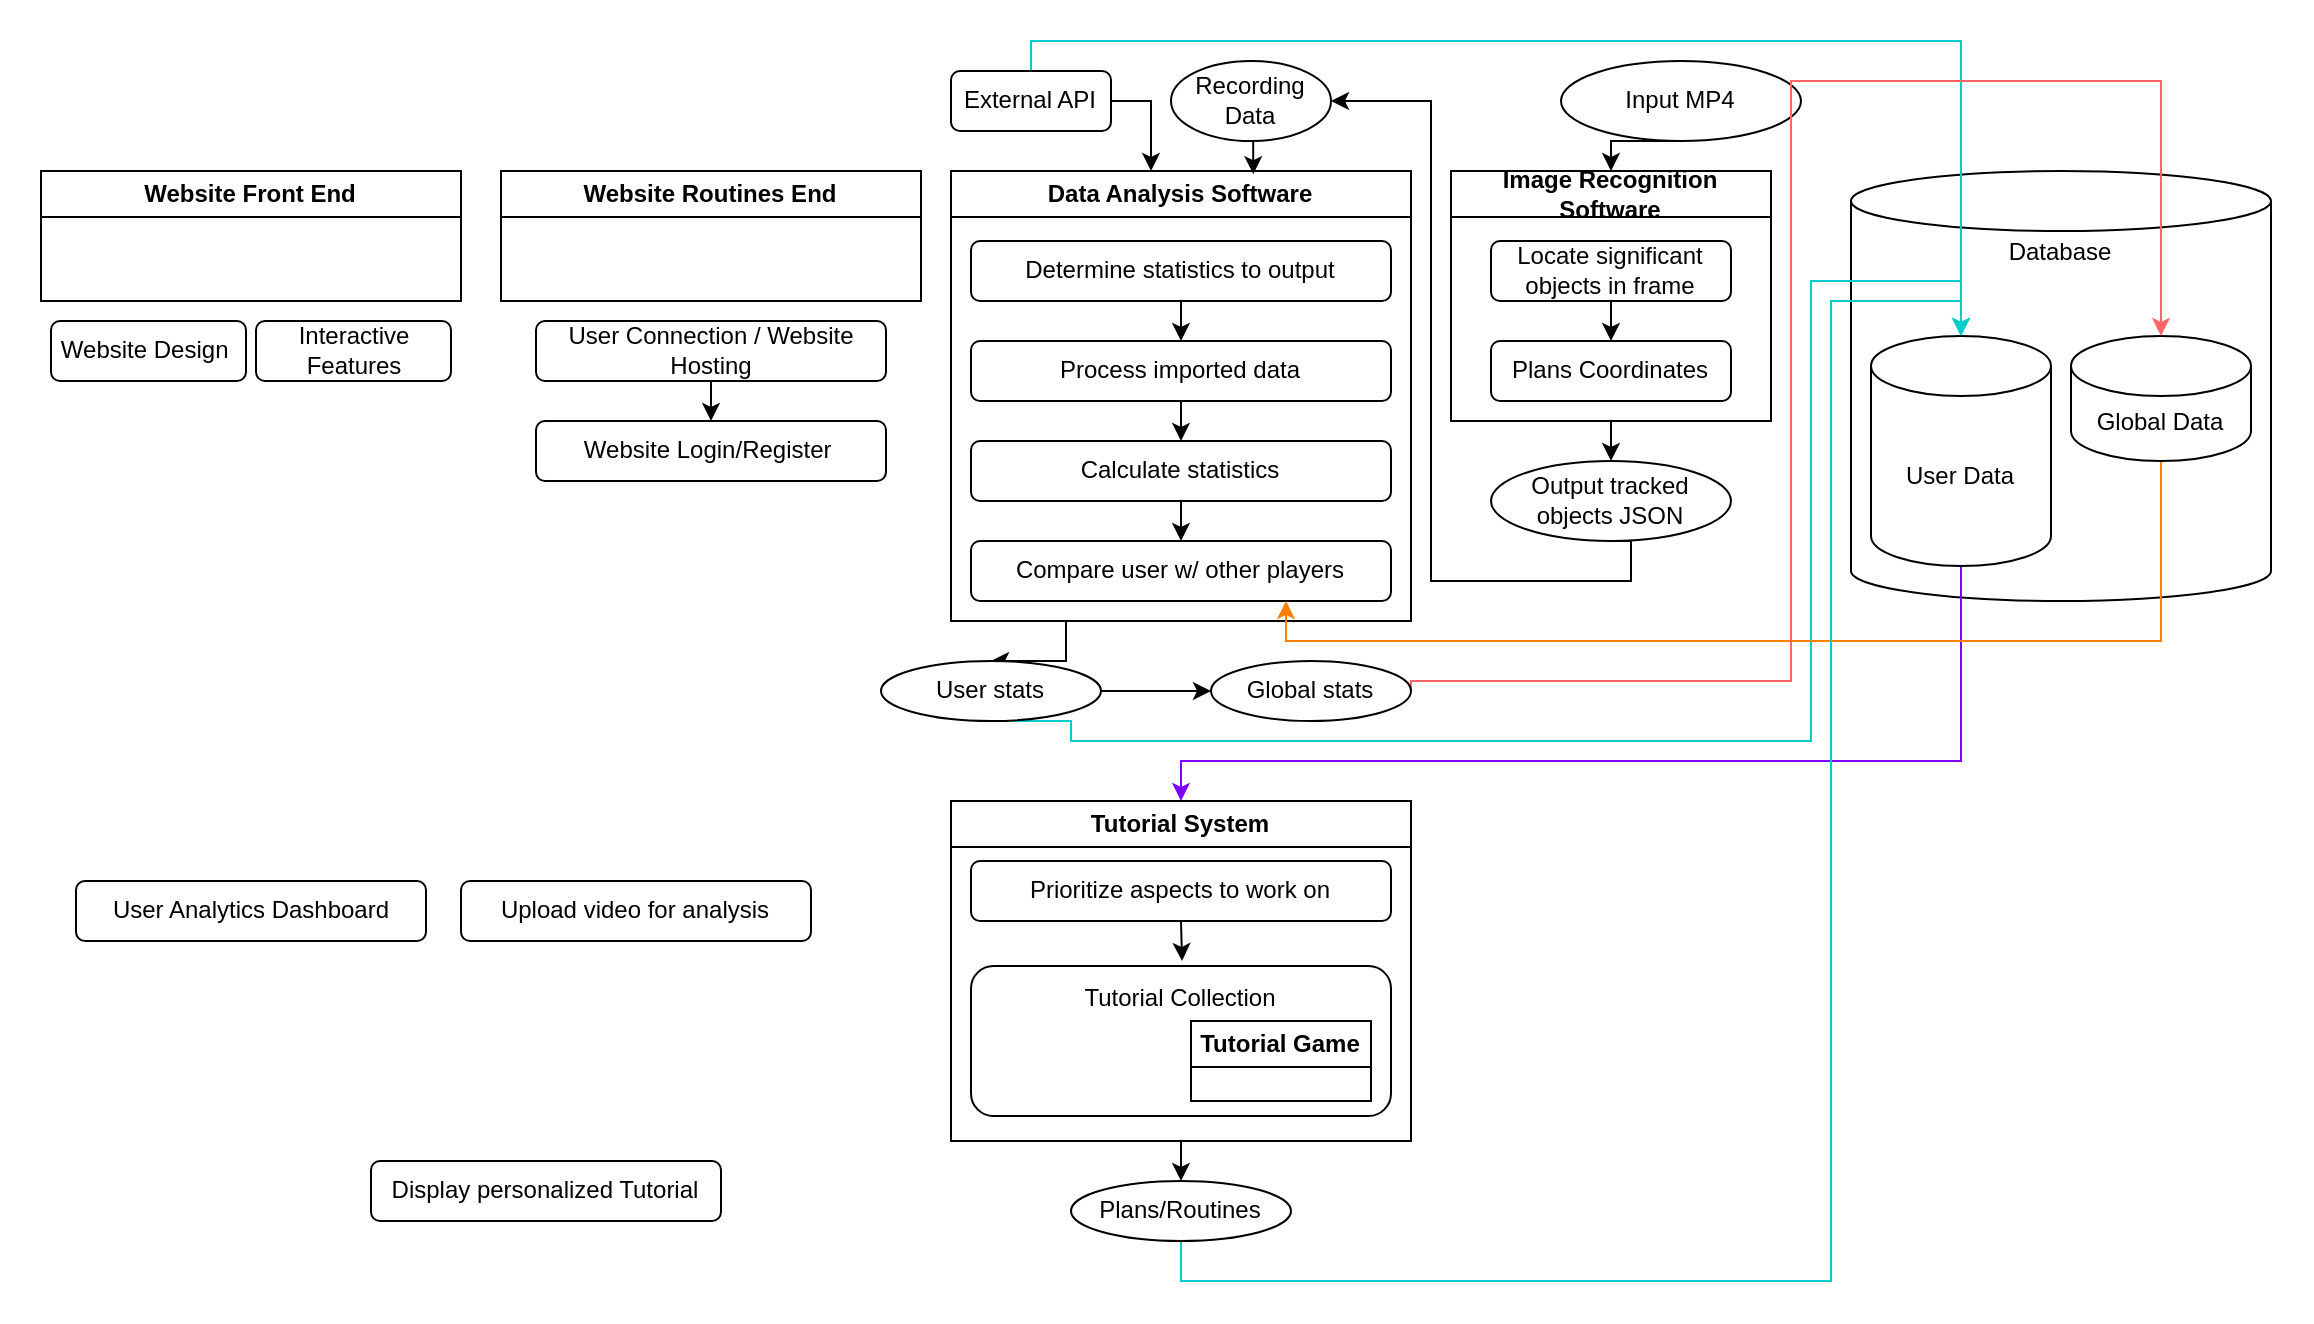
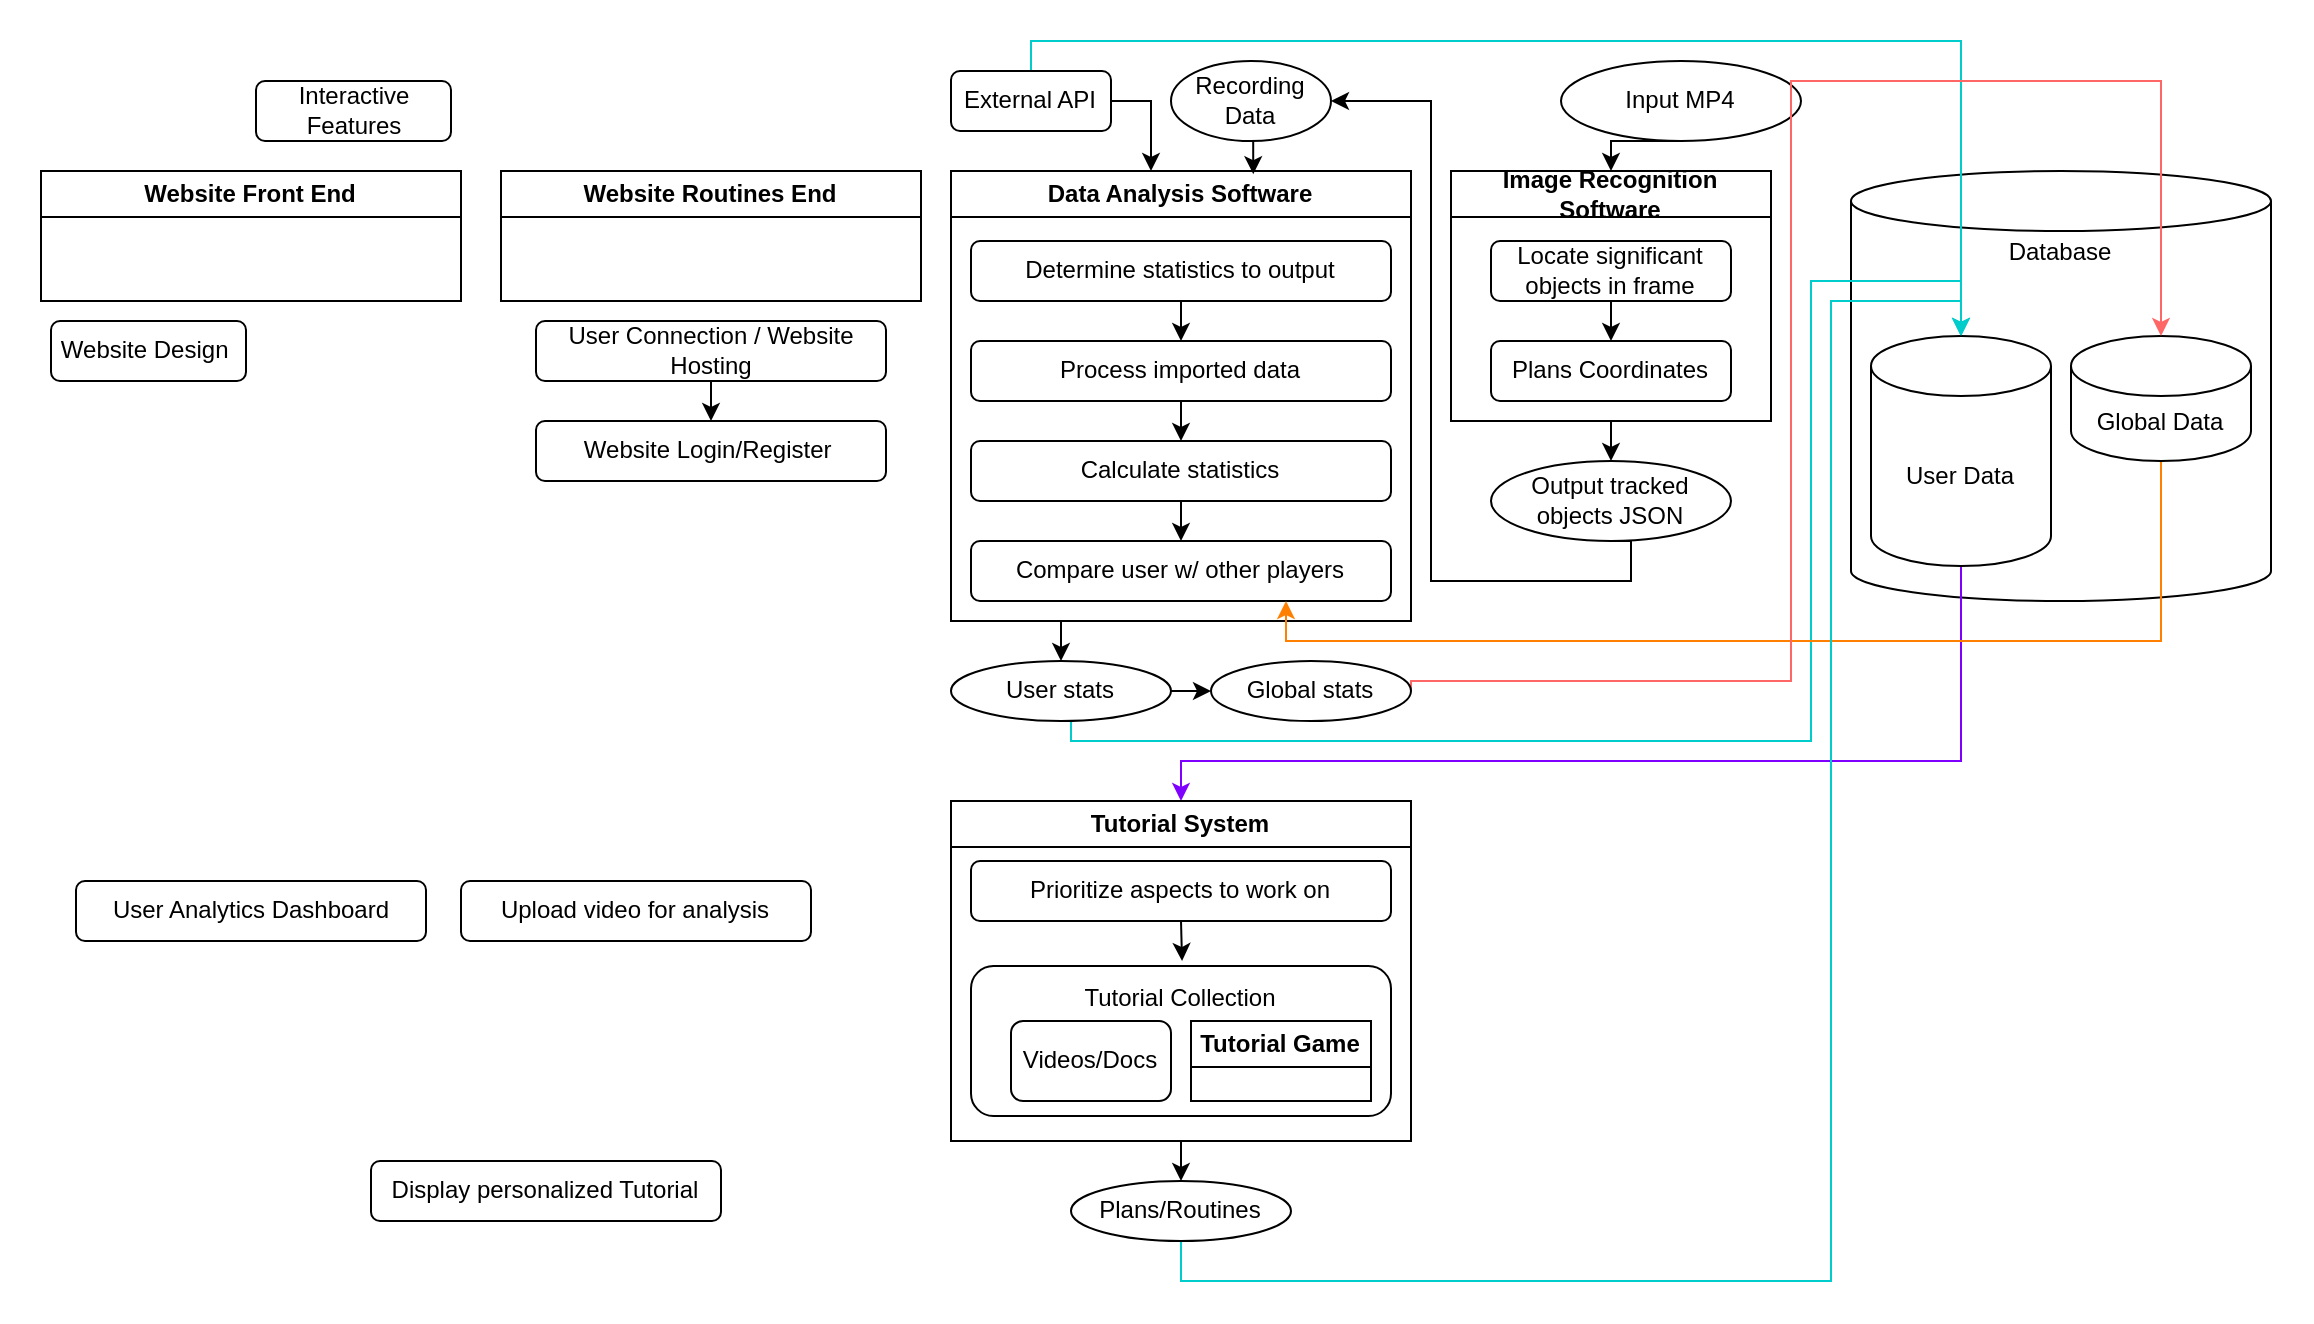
(354, 351) -> (354, 111)
(991, 691) -> (1061, 691)
none -> (1091, 1061)
